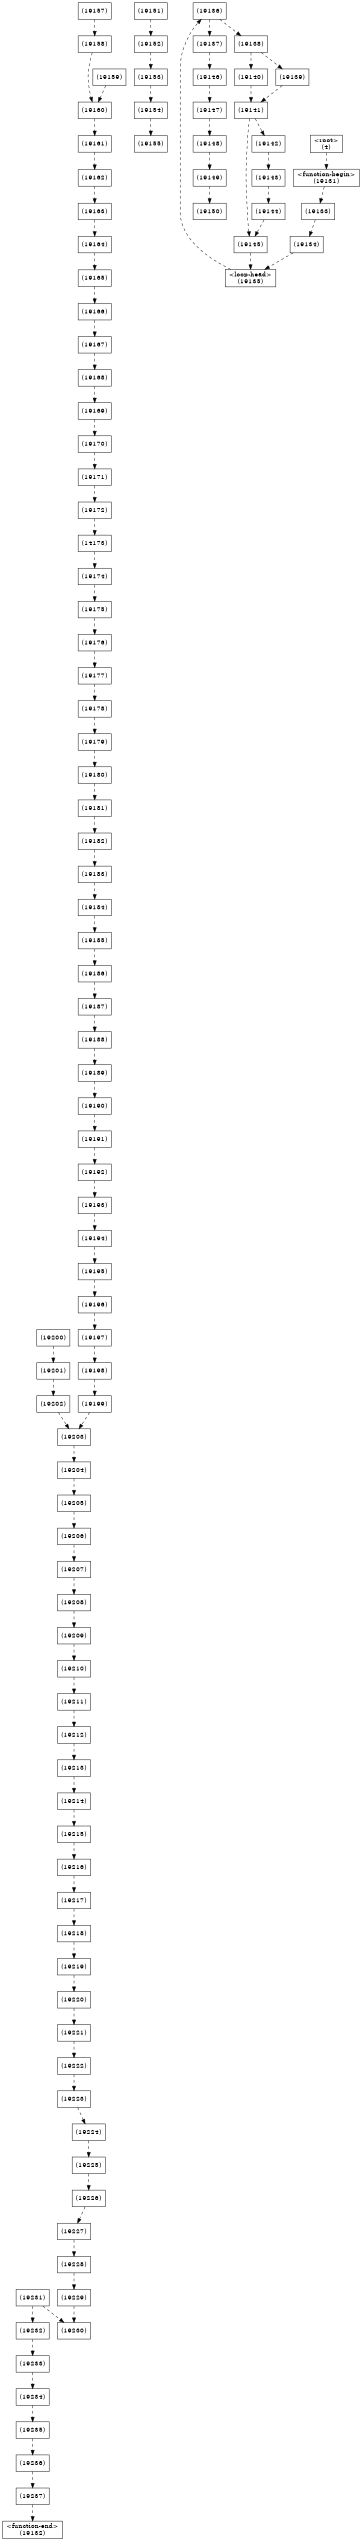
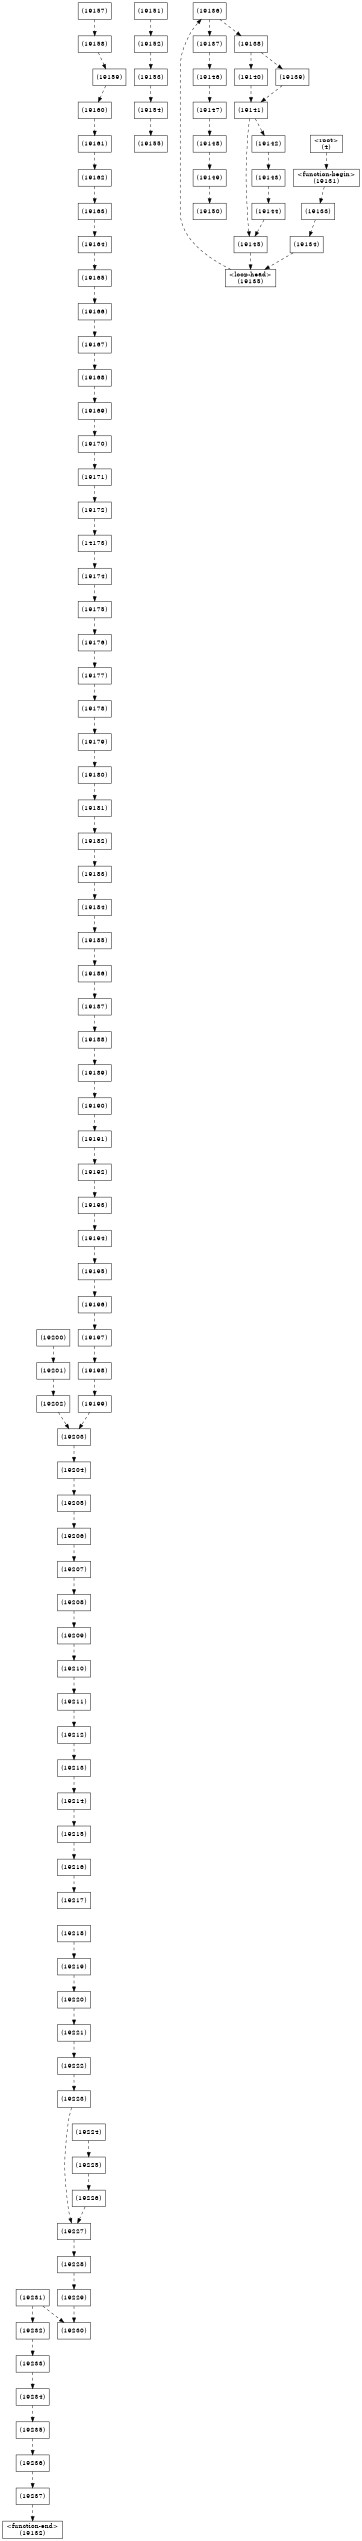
(88, 75) -> (101, 59)
(74, 1915) -> none
(80, 2114) -> (65, 2163)
